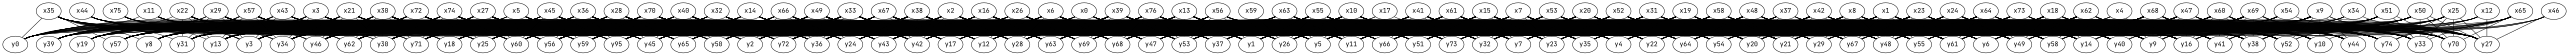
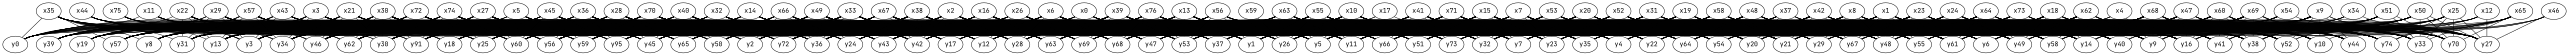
(1452, 11) -> (1452, 11)
(416, 45) -> (416, 45)
